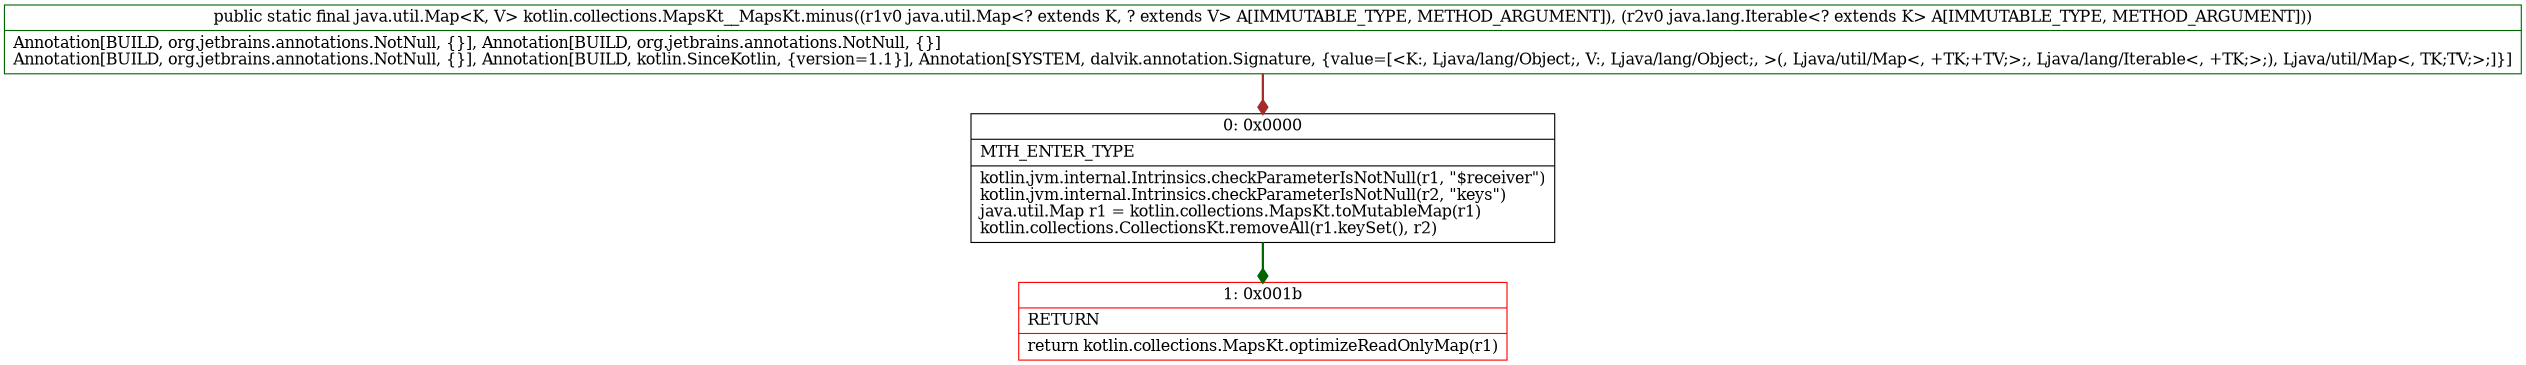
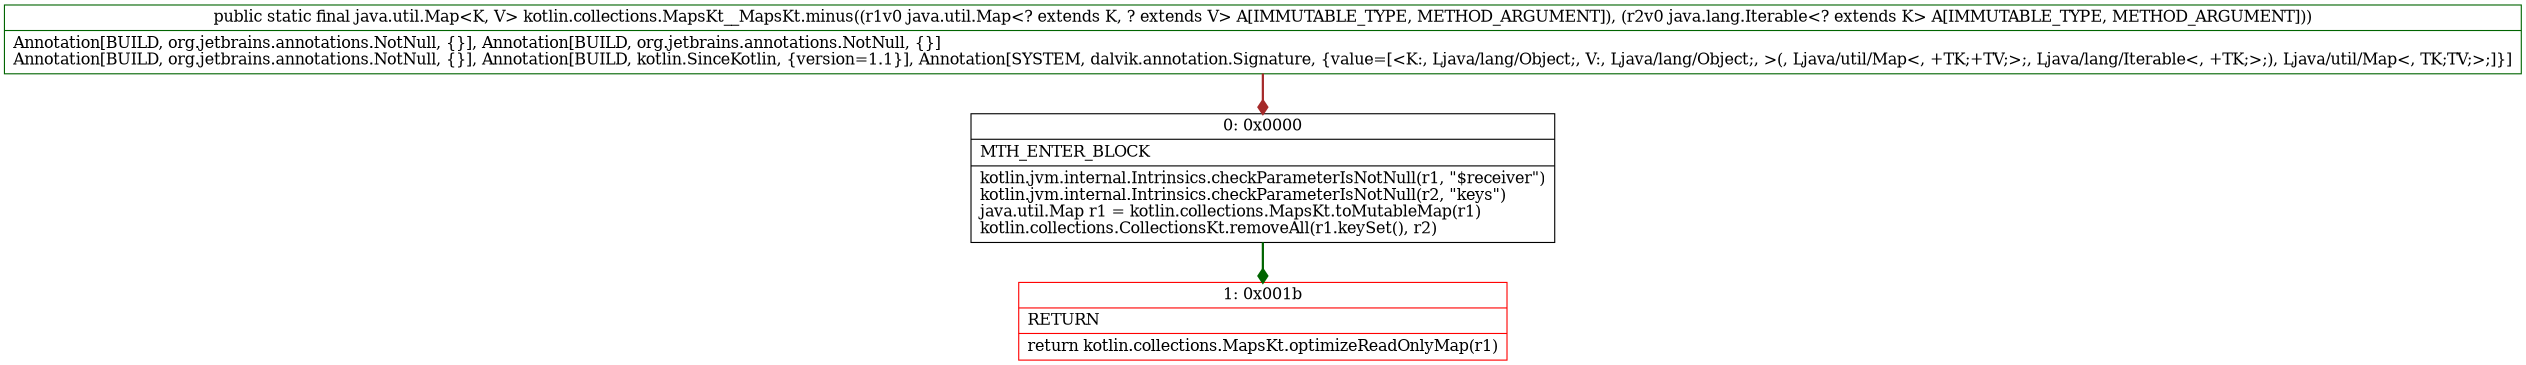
(1058, 152) -> (1065, 152)
